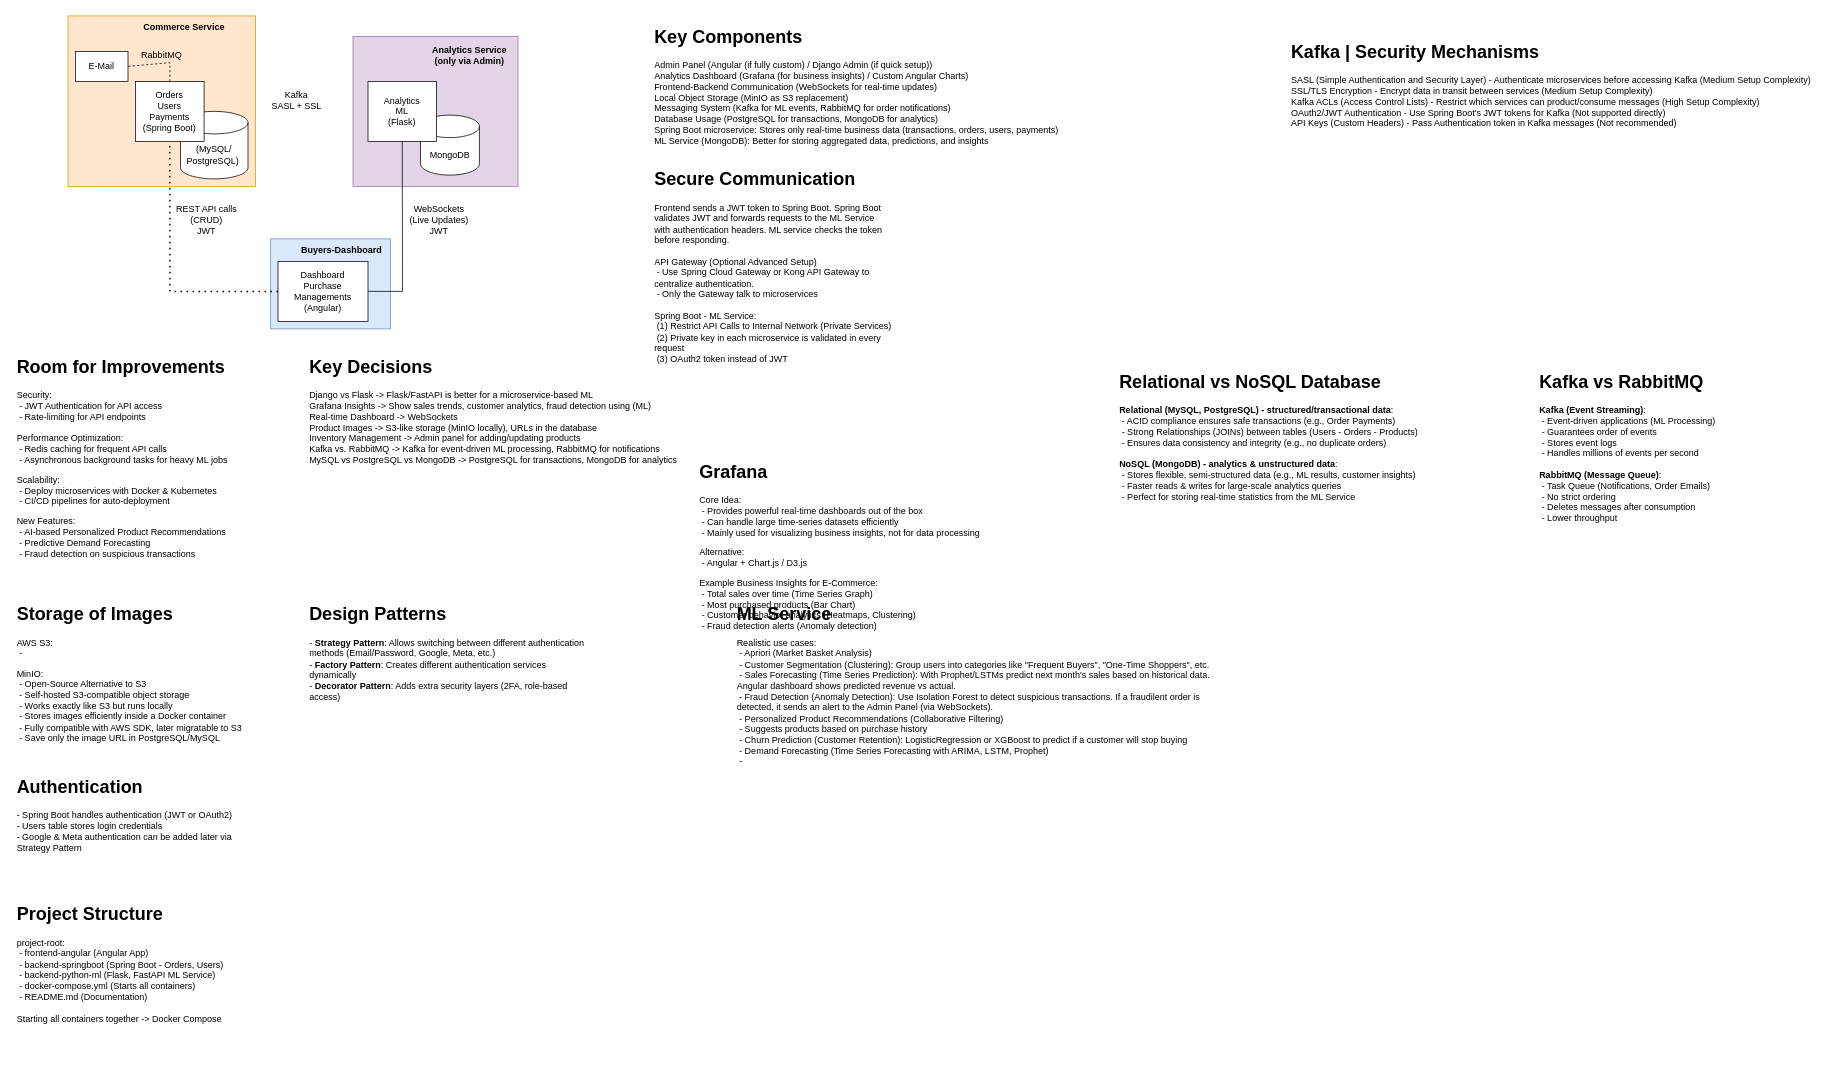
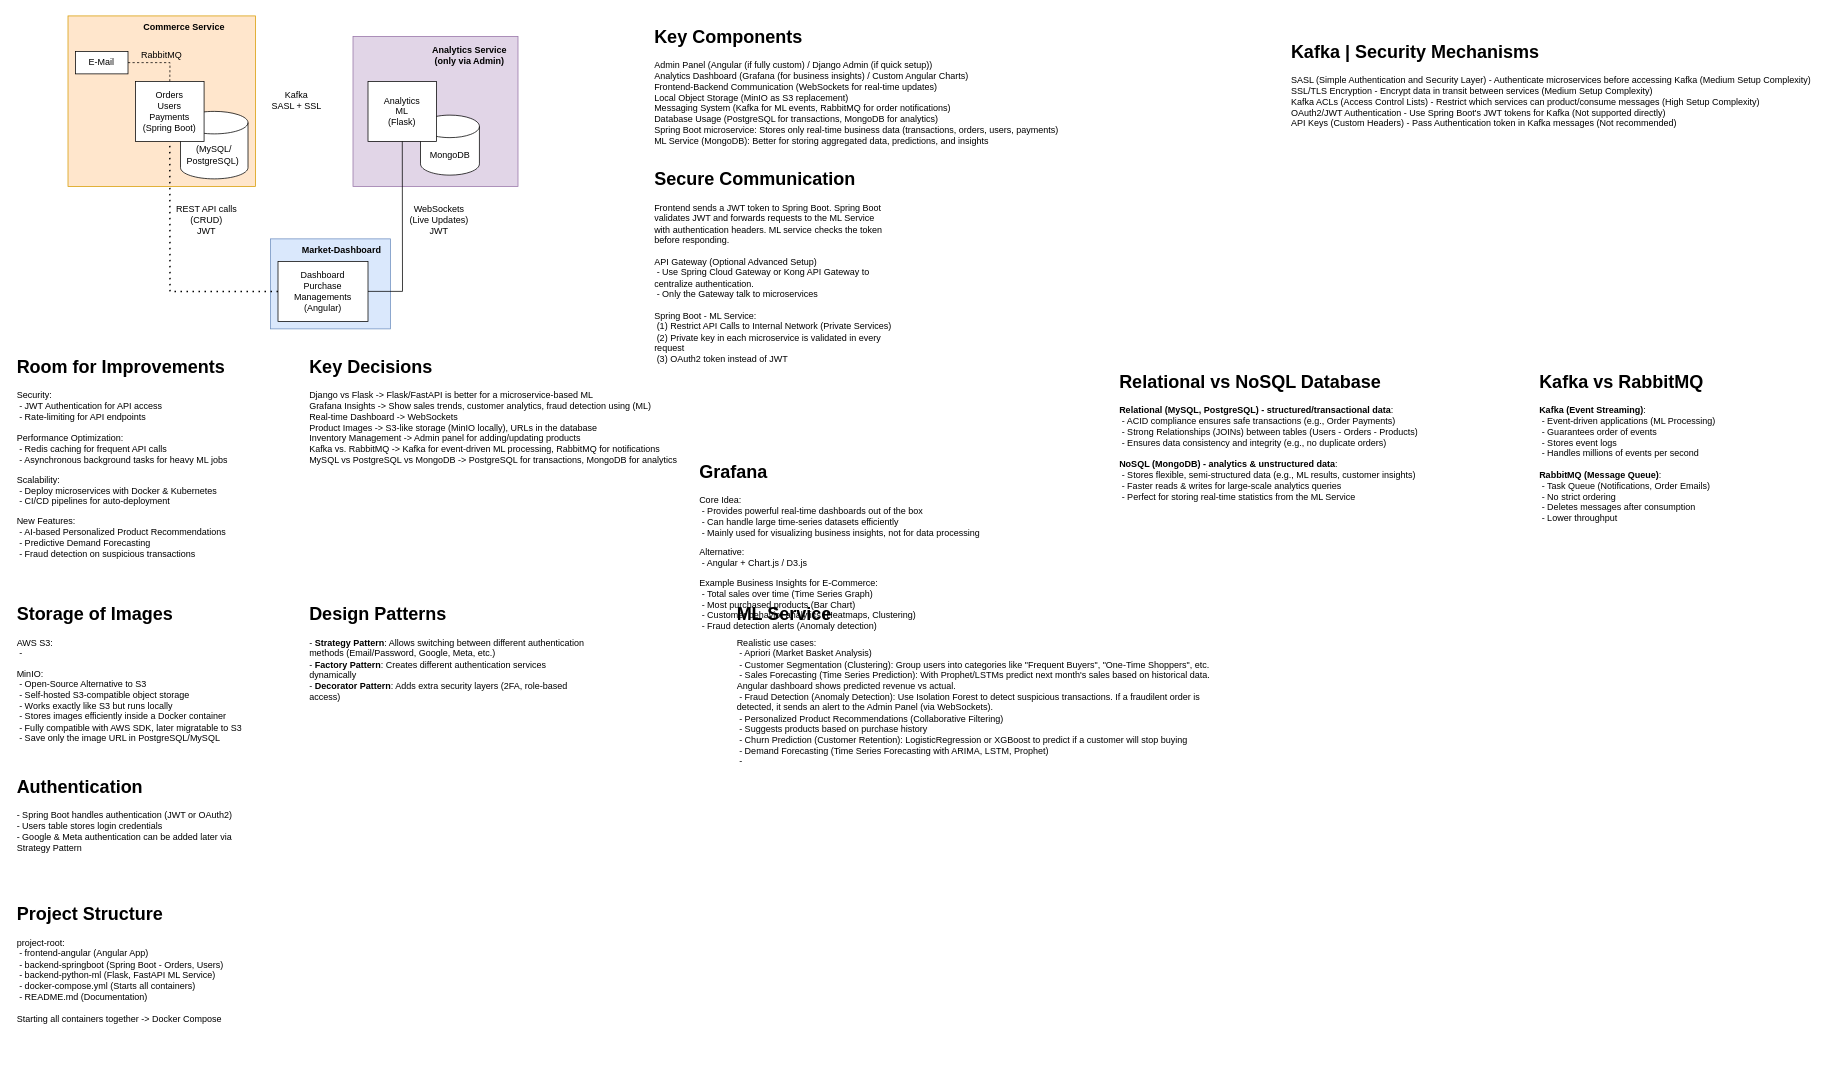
(102, 66) -> (102, 63)
(342, 250) -> (342, 250)
